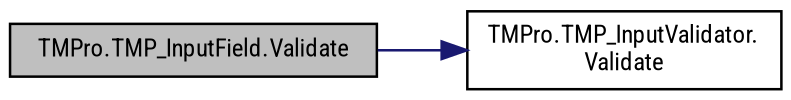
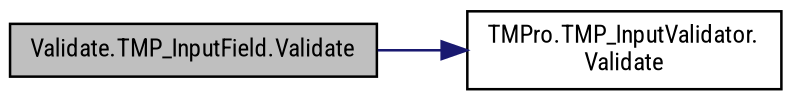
(193, 50) -> (193, 50)
